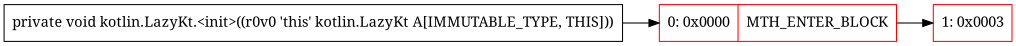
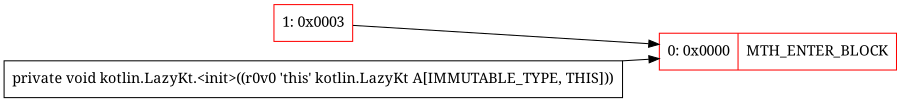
(910, 23) -> (501, 35)
